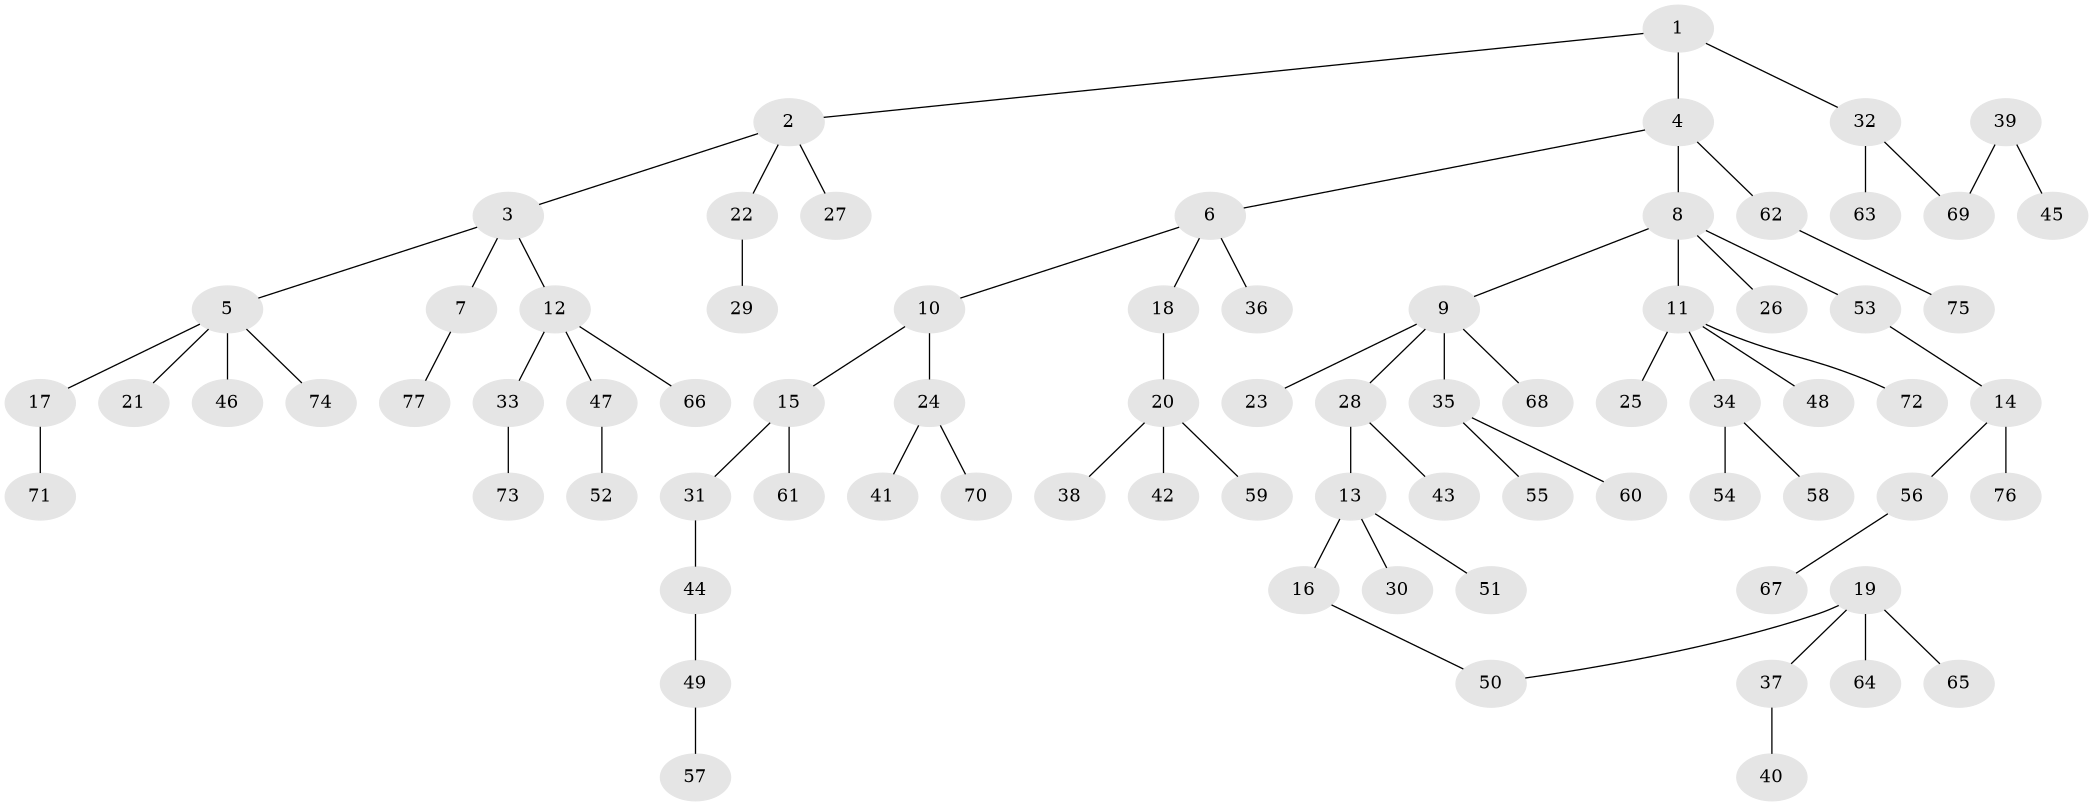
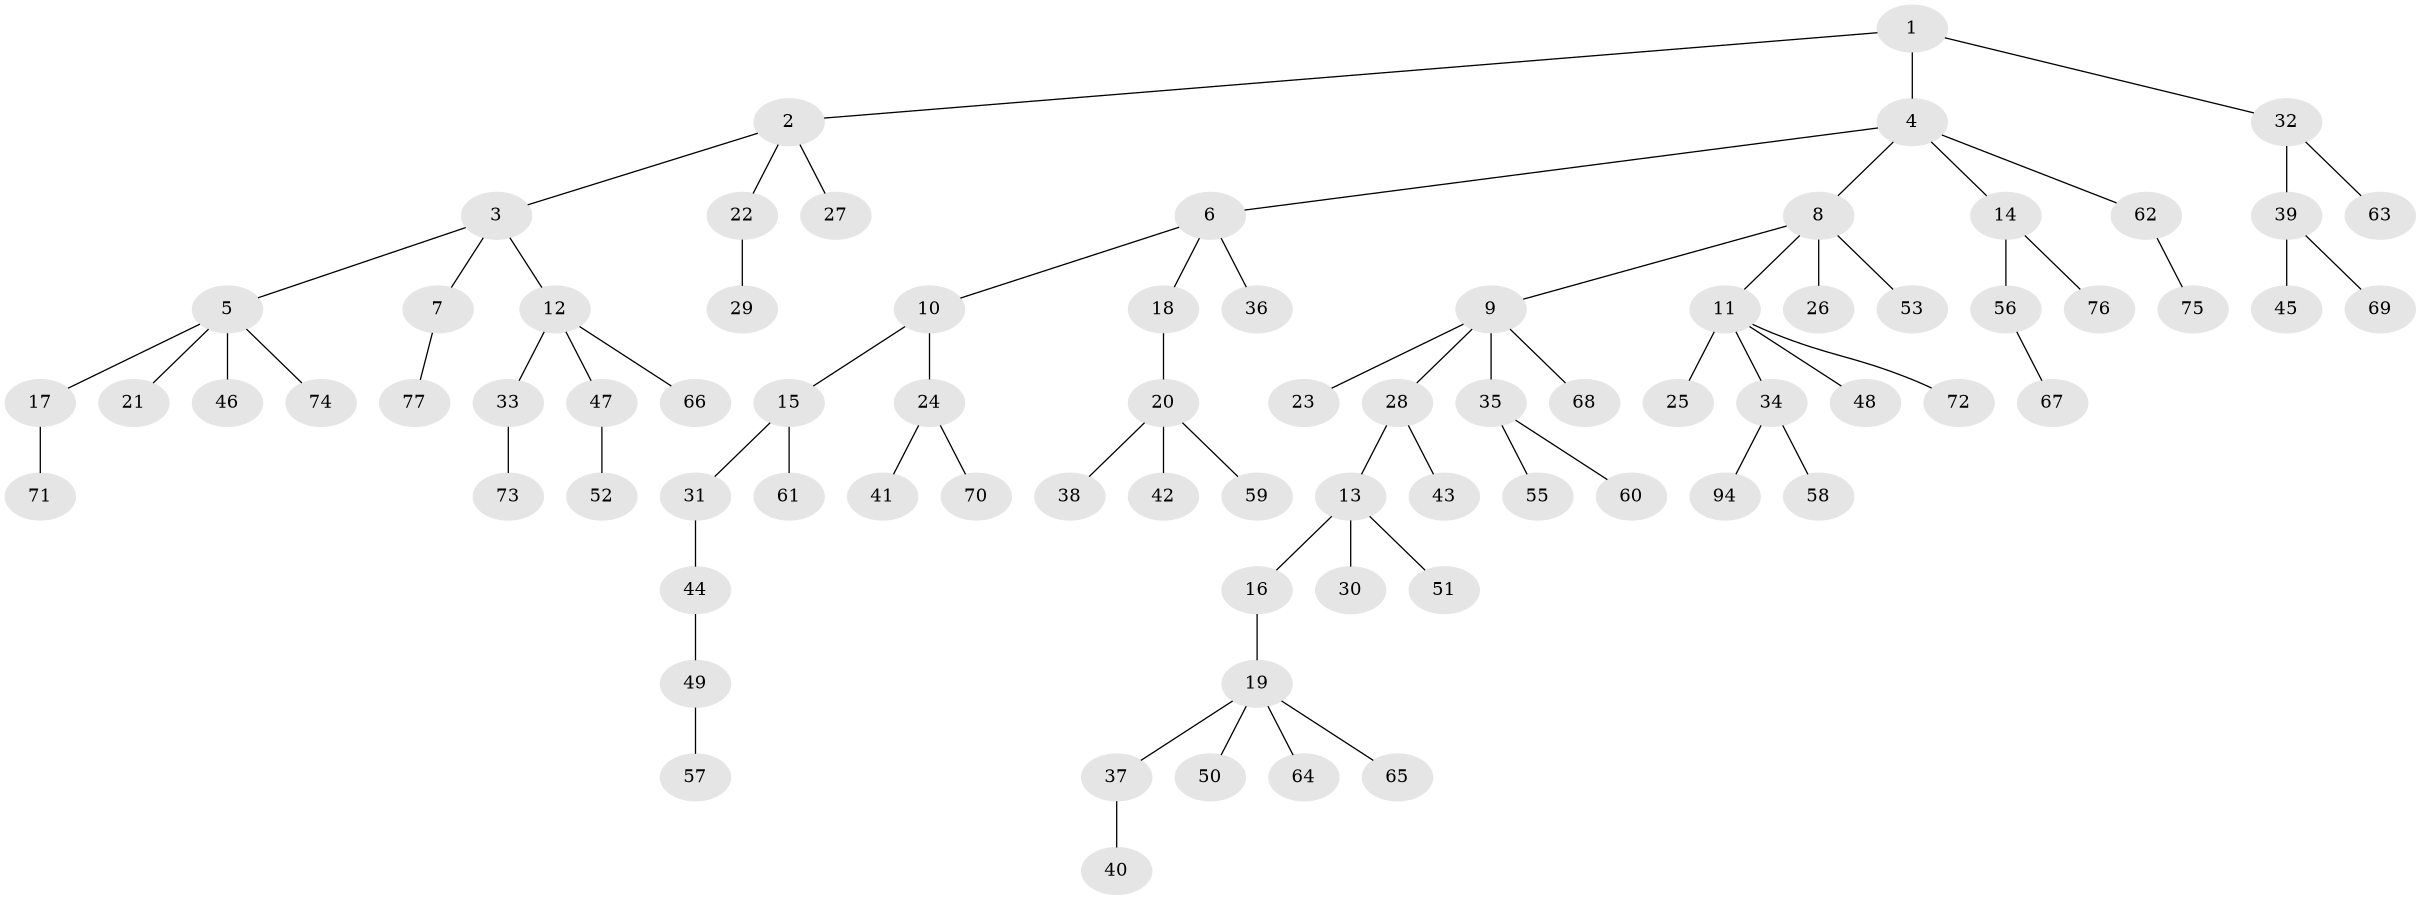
(1912, 169) -> (2287, 169)
(1936, 356) -> (1959, 169)
(1725, 497) -> (1725, 497)
(1397, 637) -> (1257, 637)
